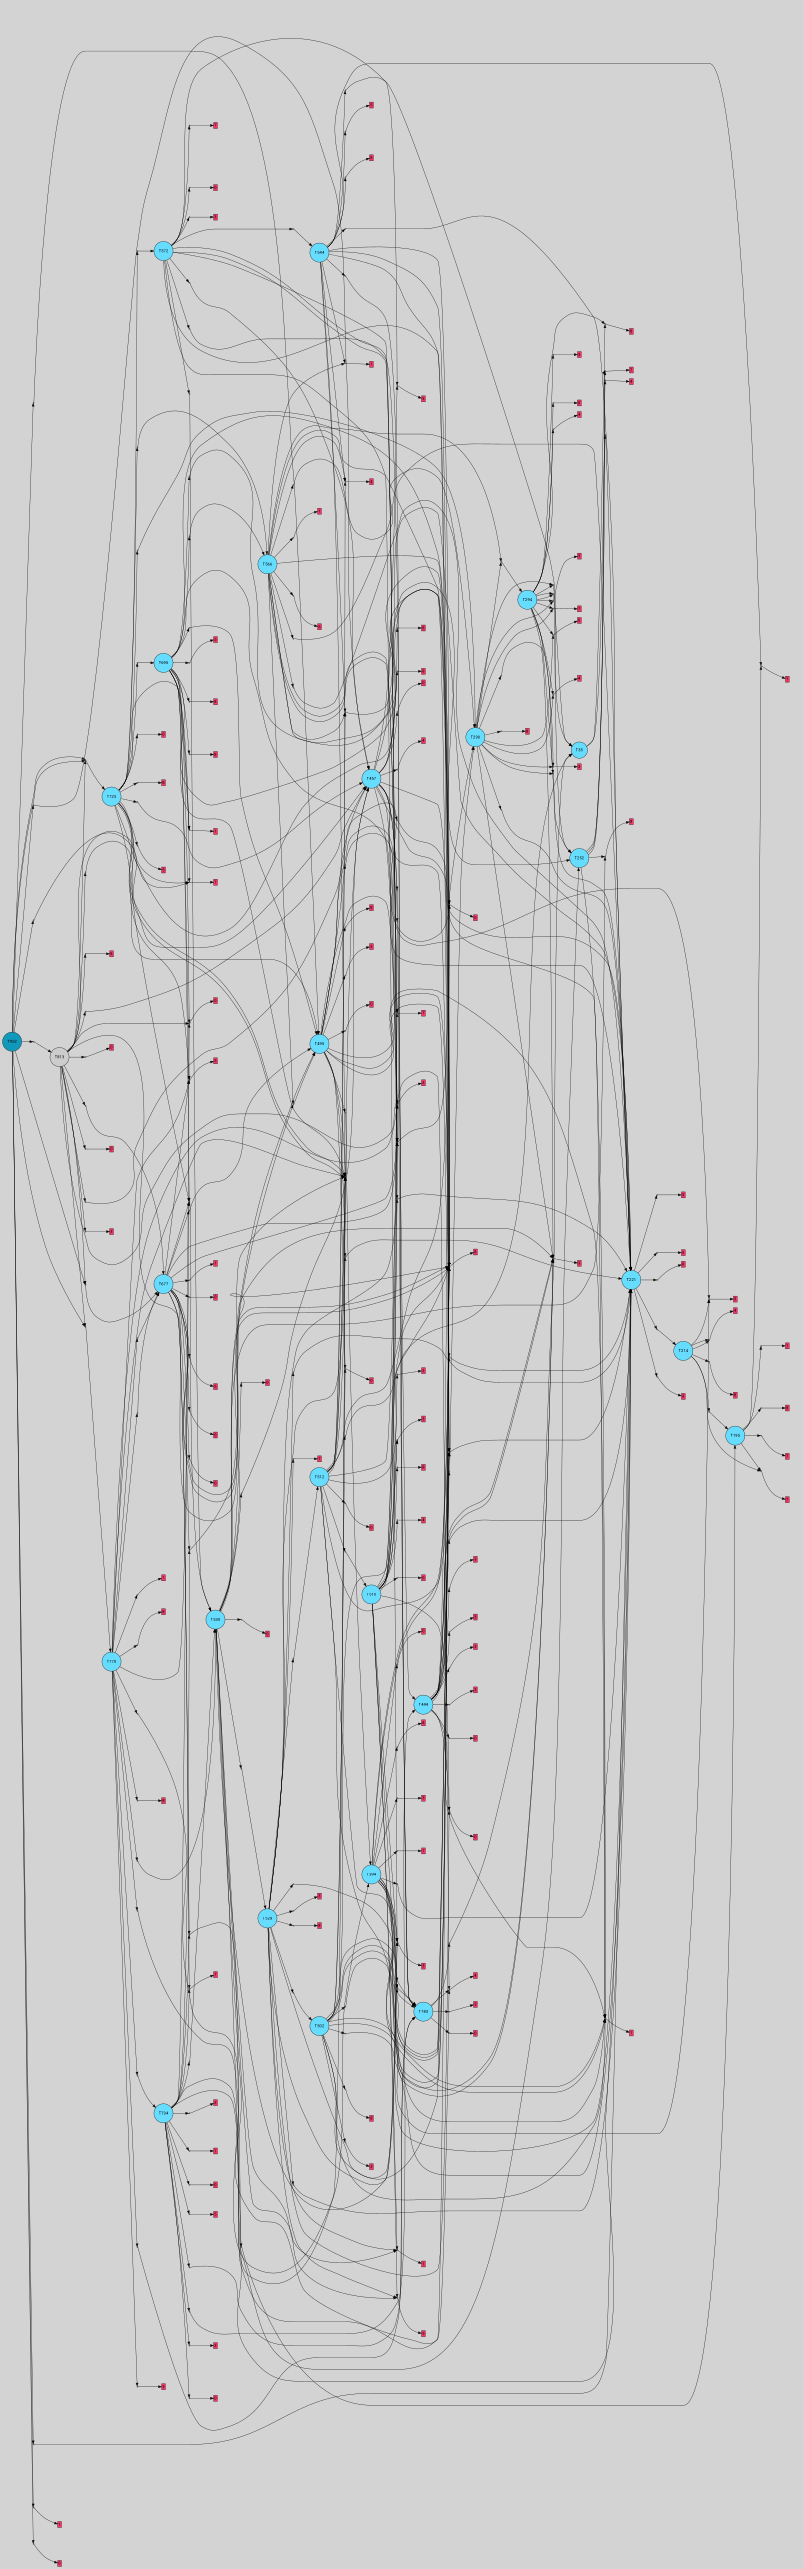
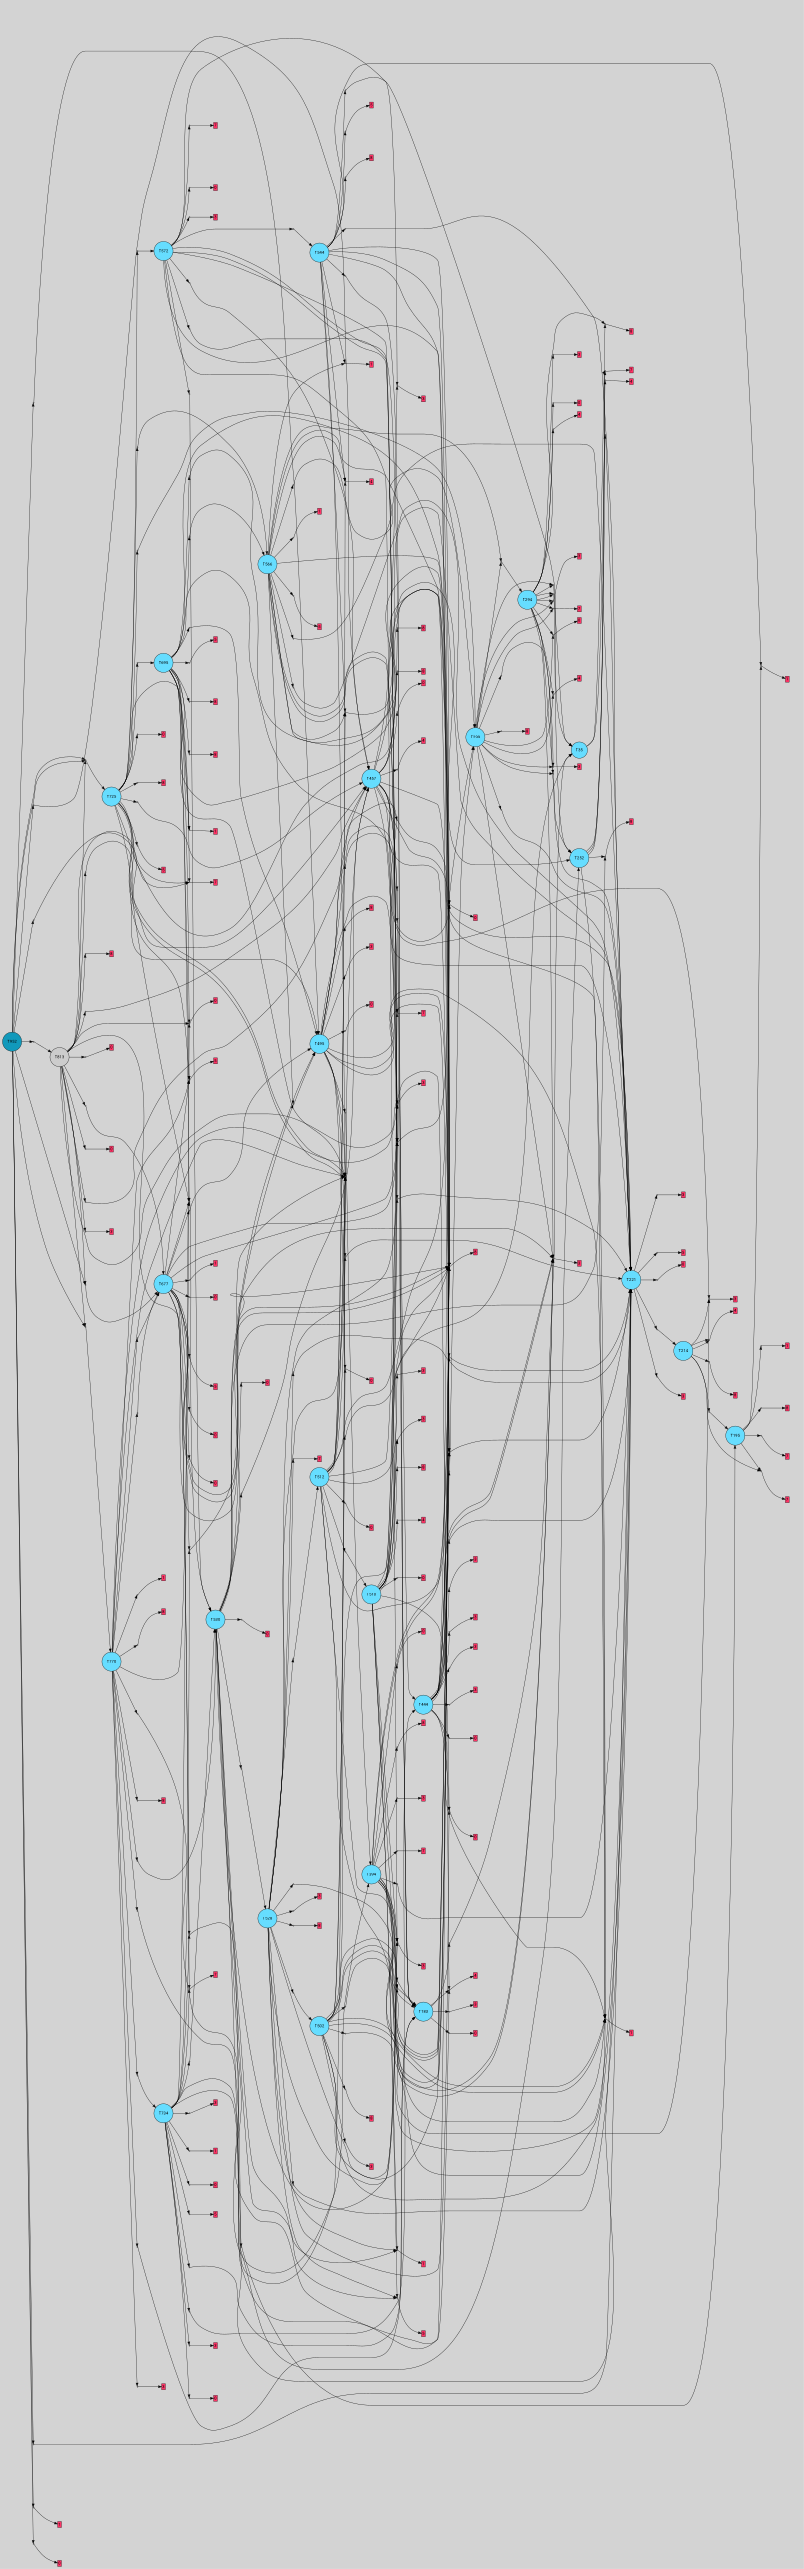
(475, 737) -> (475, 737)
